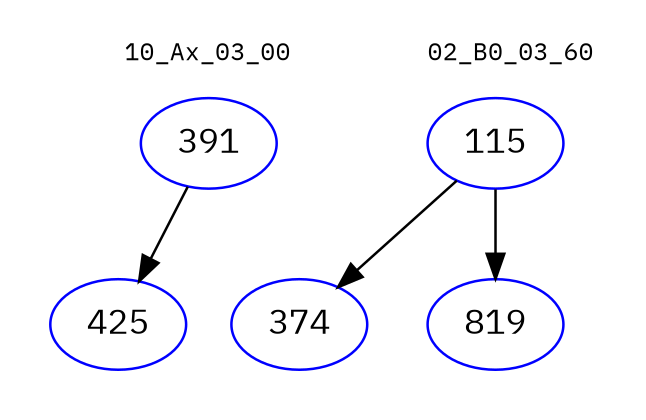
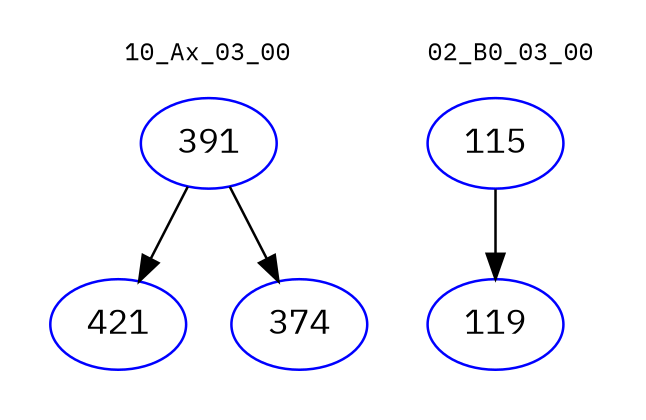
(512, 54) -> (512, 54)
(424, 210) -> (248, 223)
(118, 324) -> (118, 324)
(496, 324) -> (496, 324)
